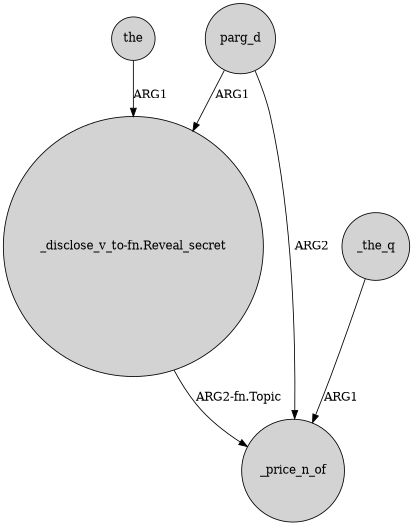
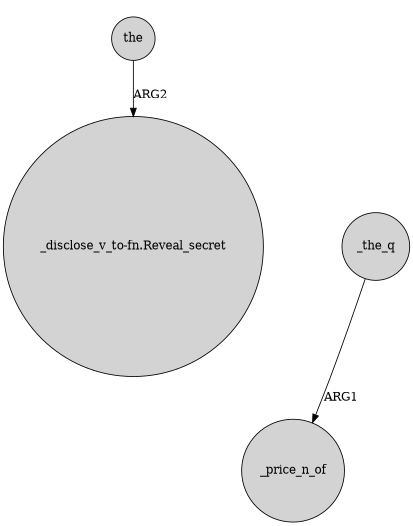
(240, 39) -> none
(150, 95) -> (150, 95)
(202, 411) -> none
